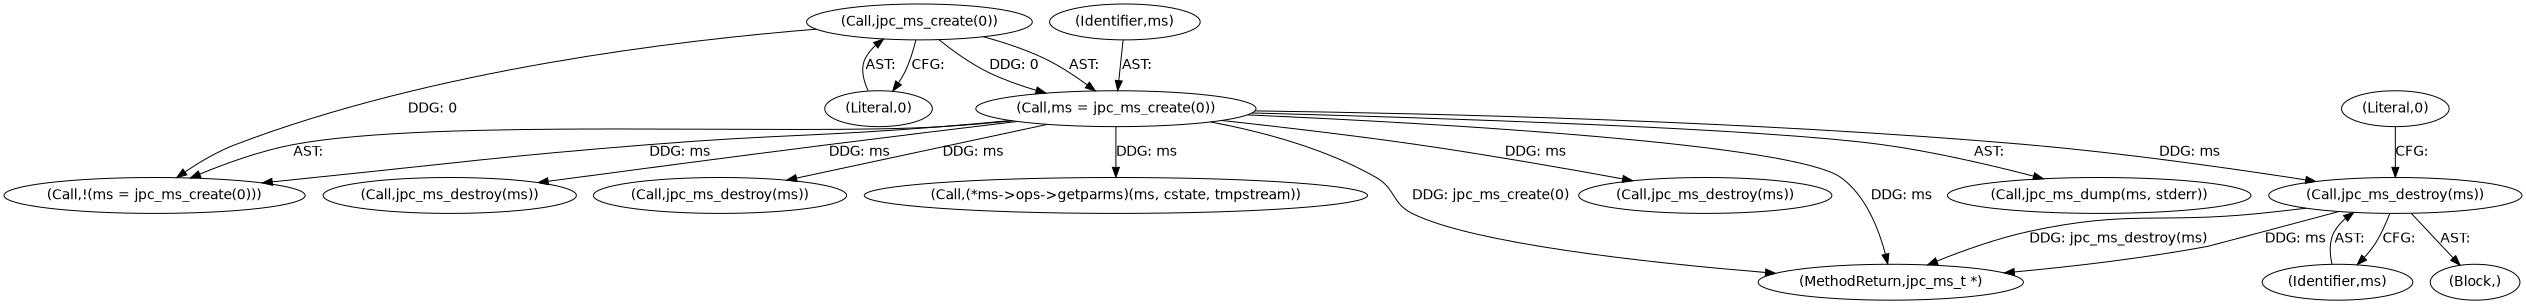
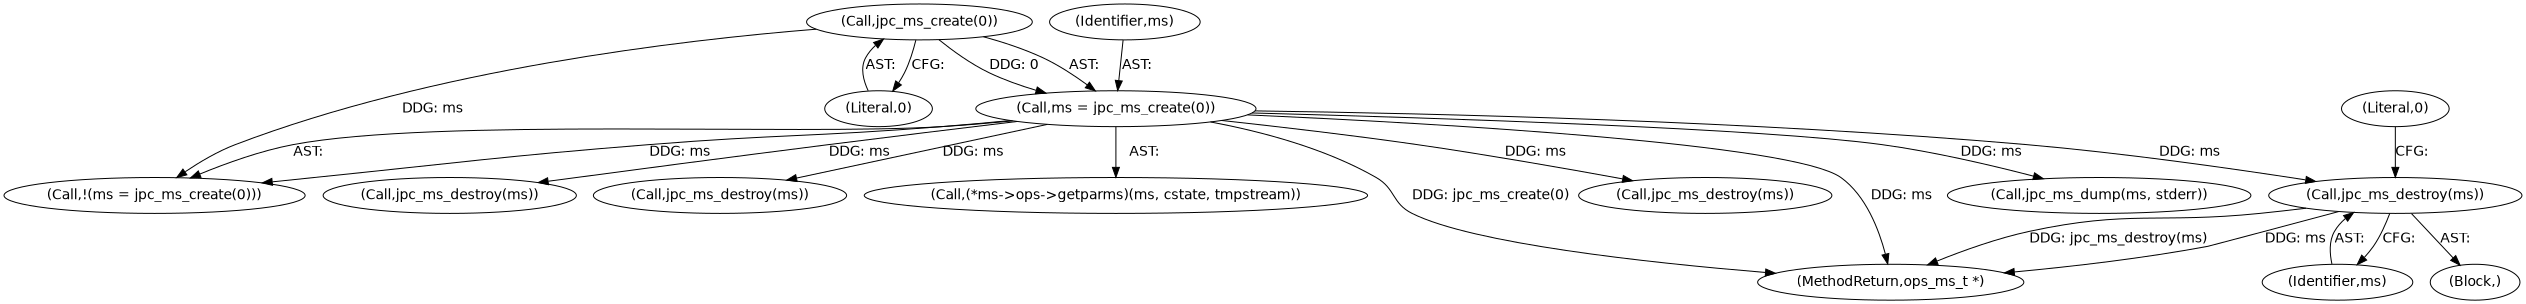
(433, 109) -> (433, 109)
(1147, 152) -> (1147, 152)
(1991, 152) -> (1991, 152)
(1891, 282) -> (1891, 282)
